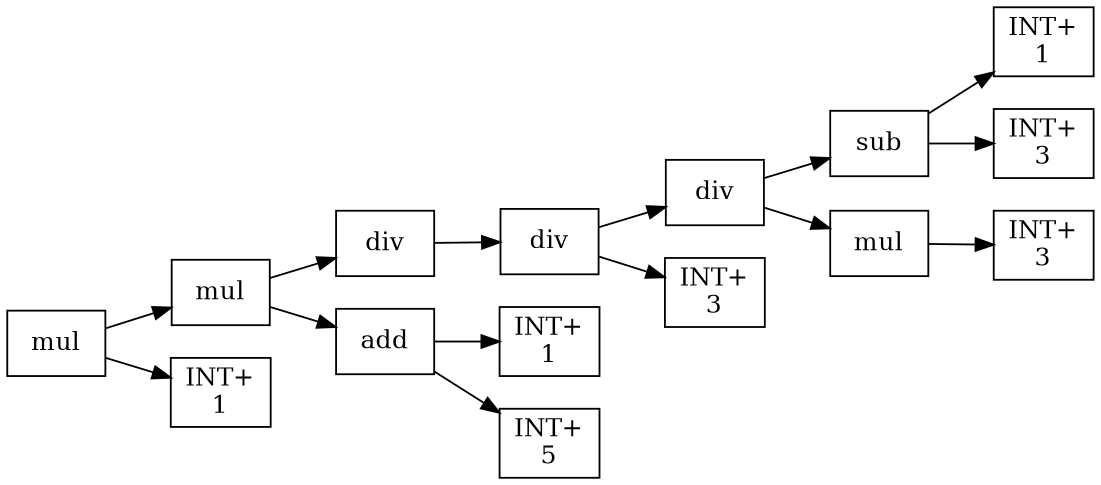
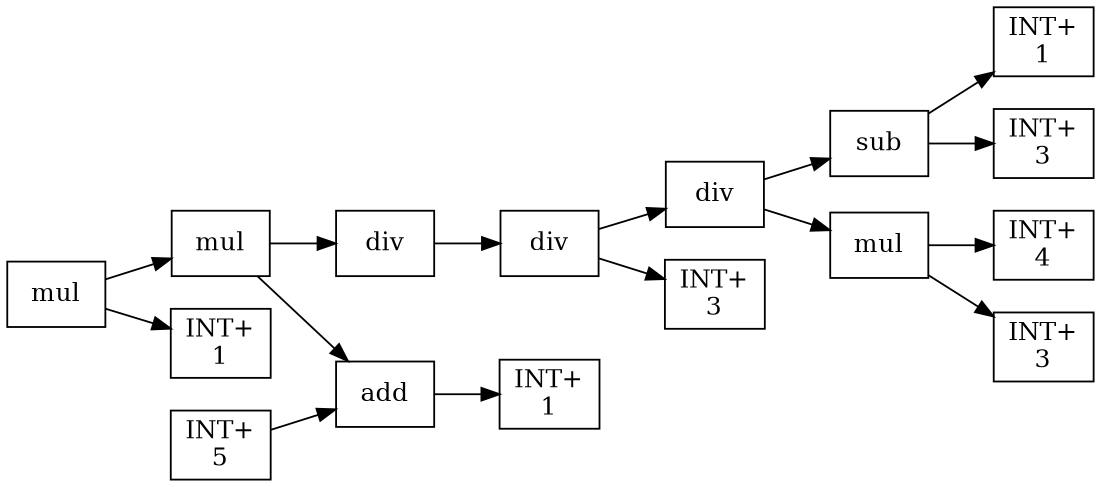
none -> (1044, 245)
(459, 387) -> (295, 422)
